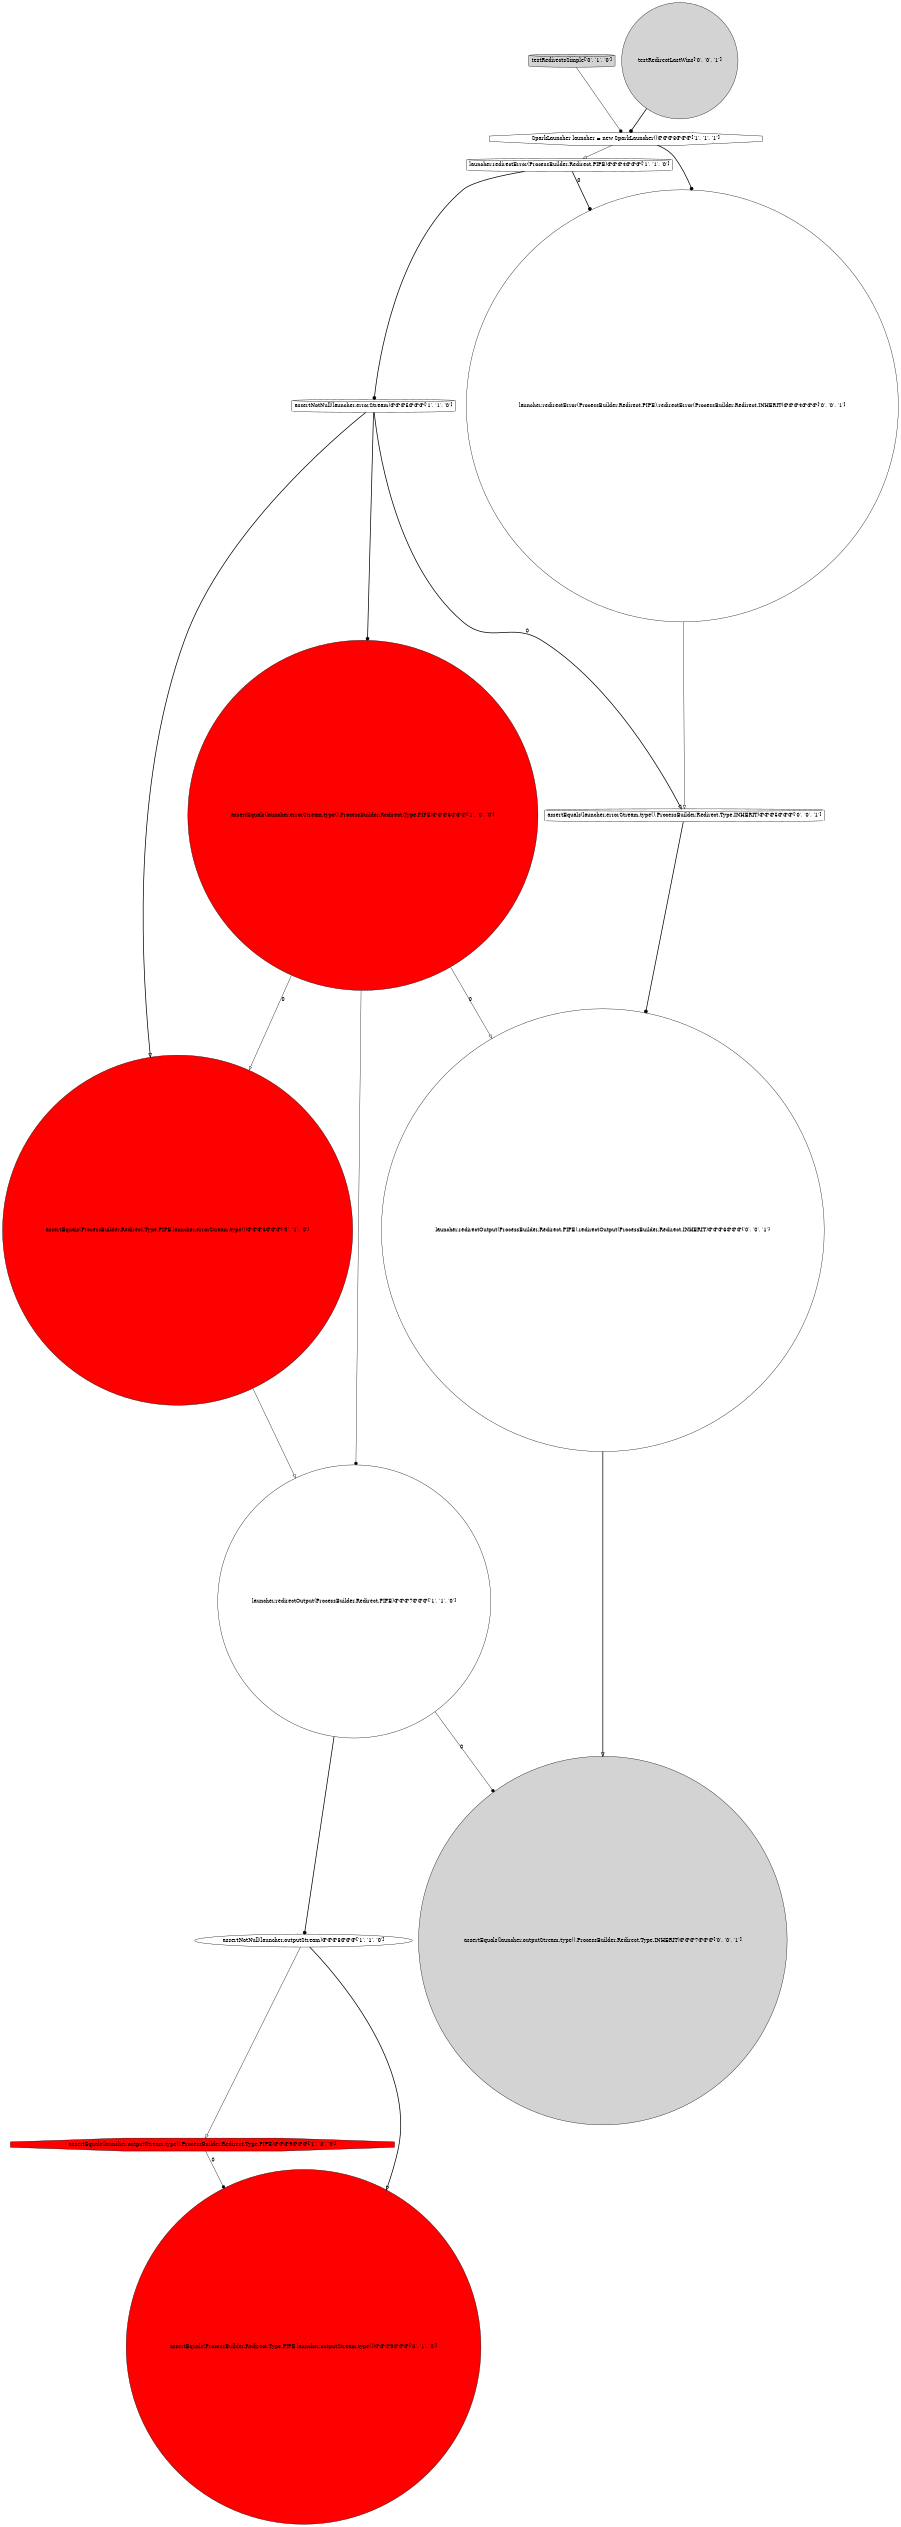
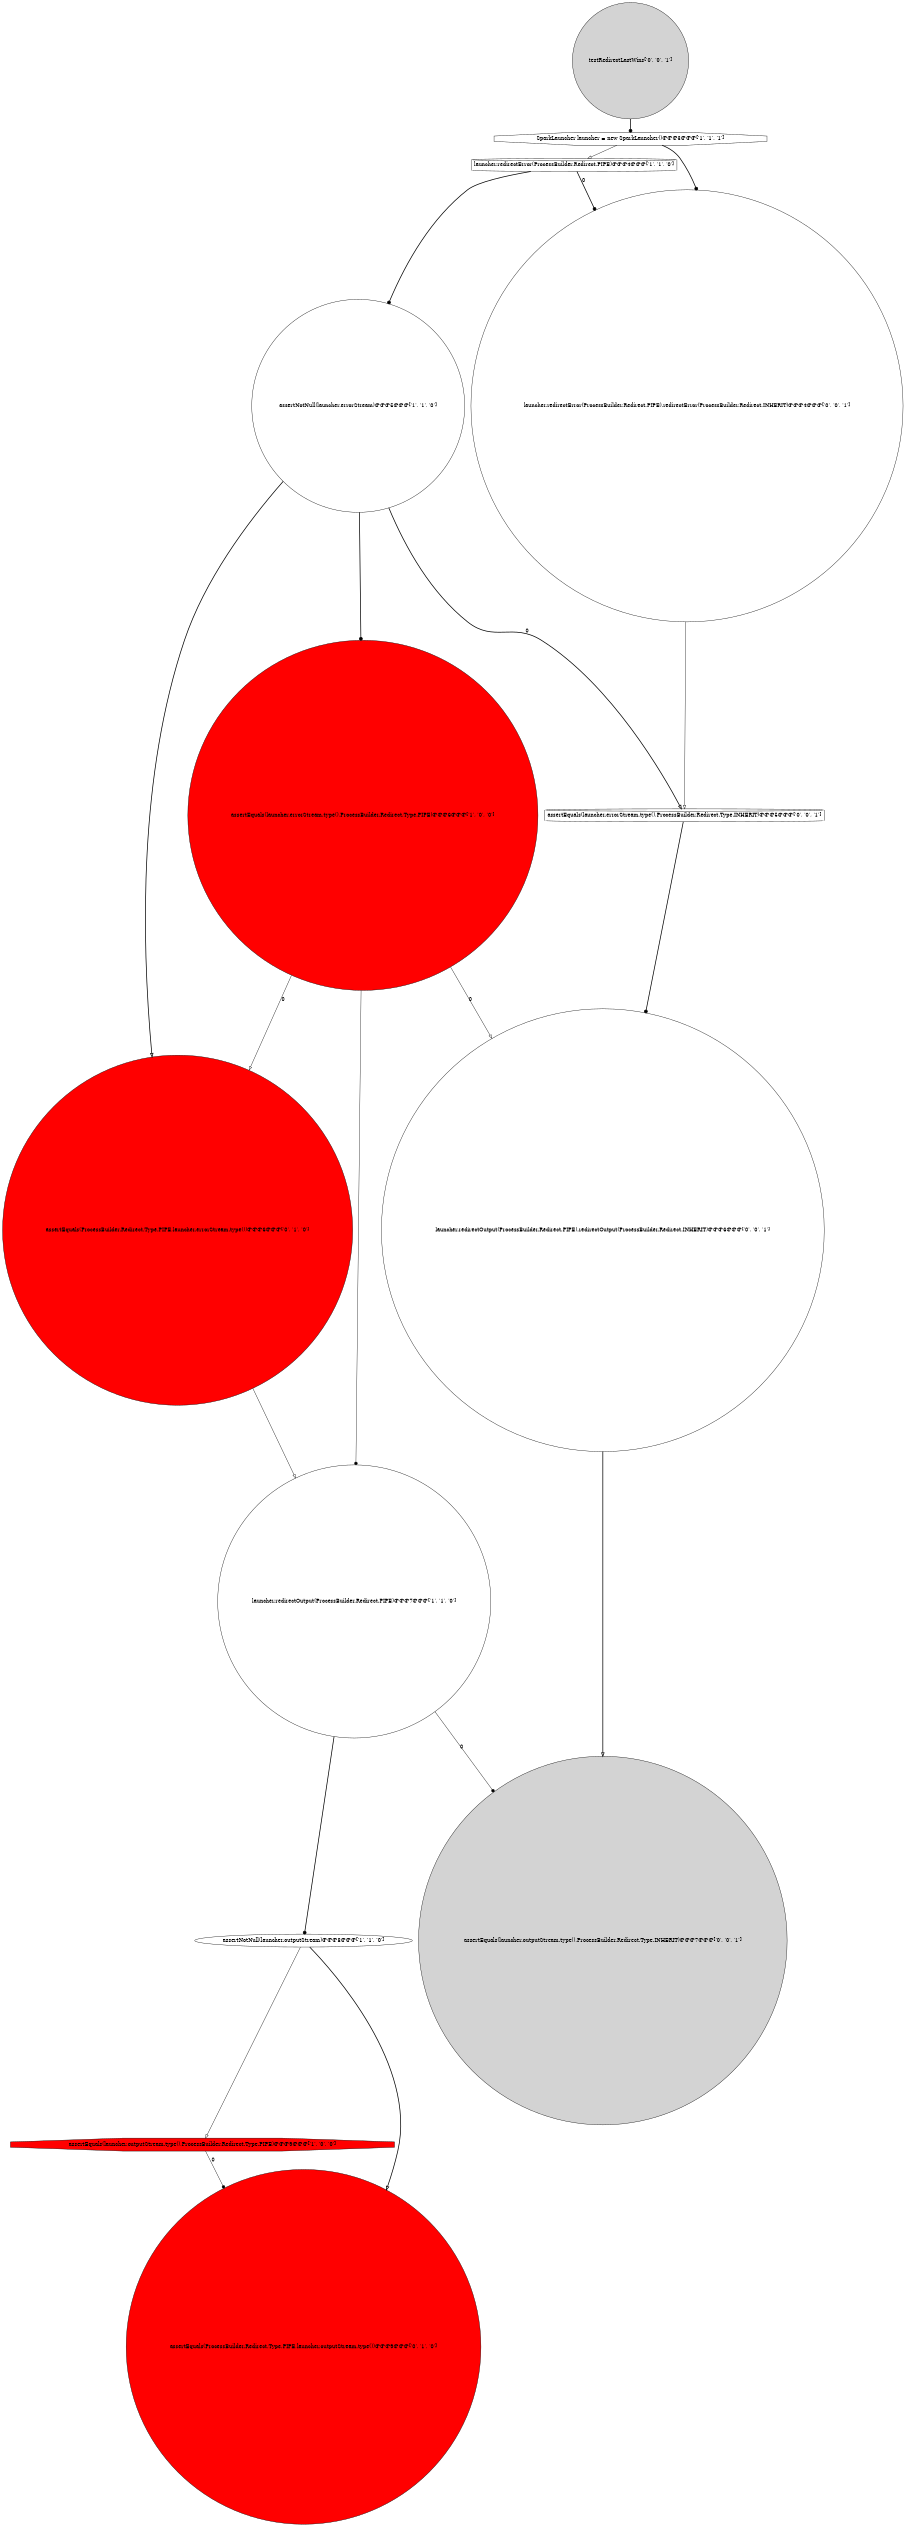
(572, 61) -> none
(374, 406) -> (358, 406)
